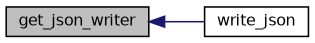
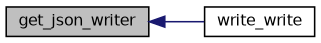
(257, 22) -> (260, 22)
